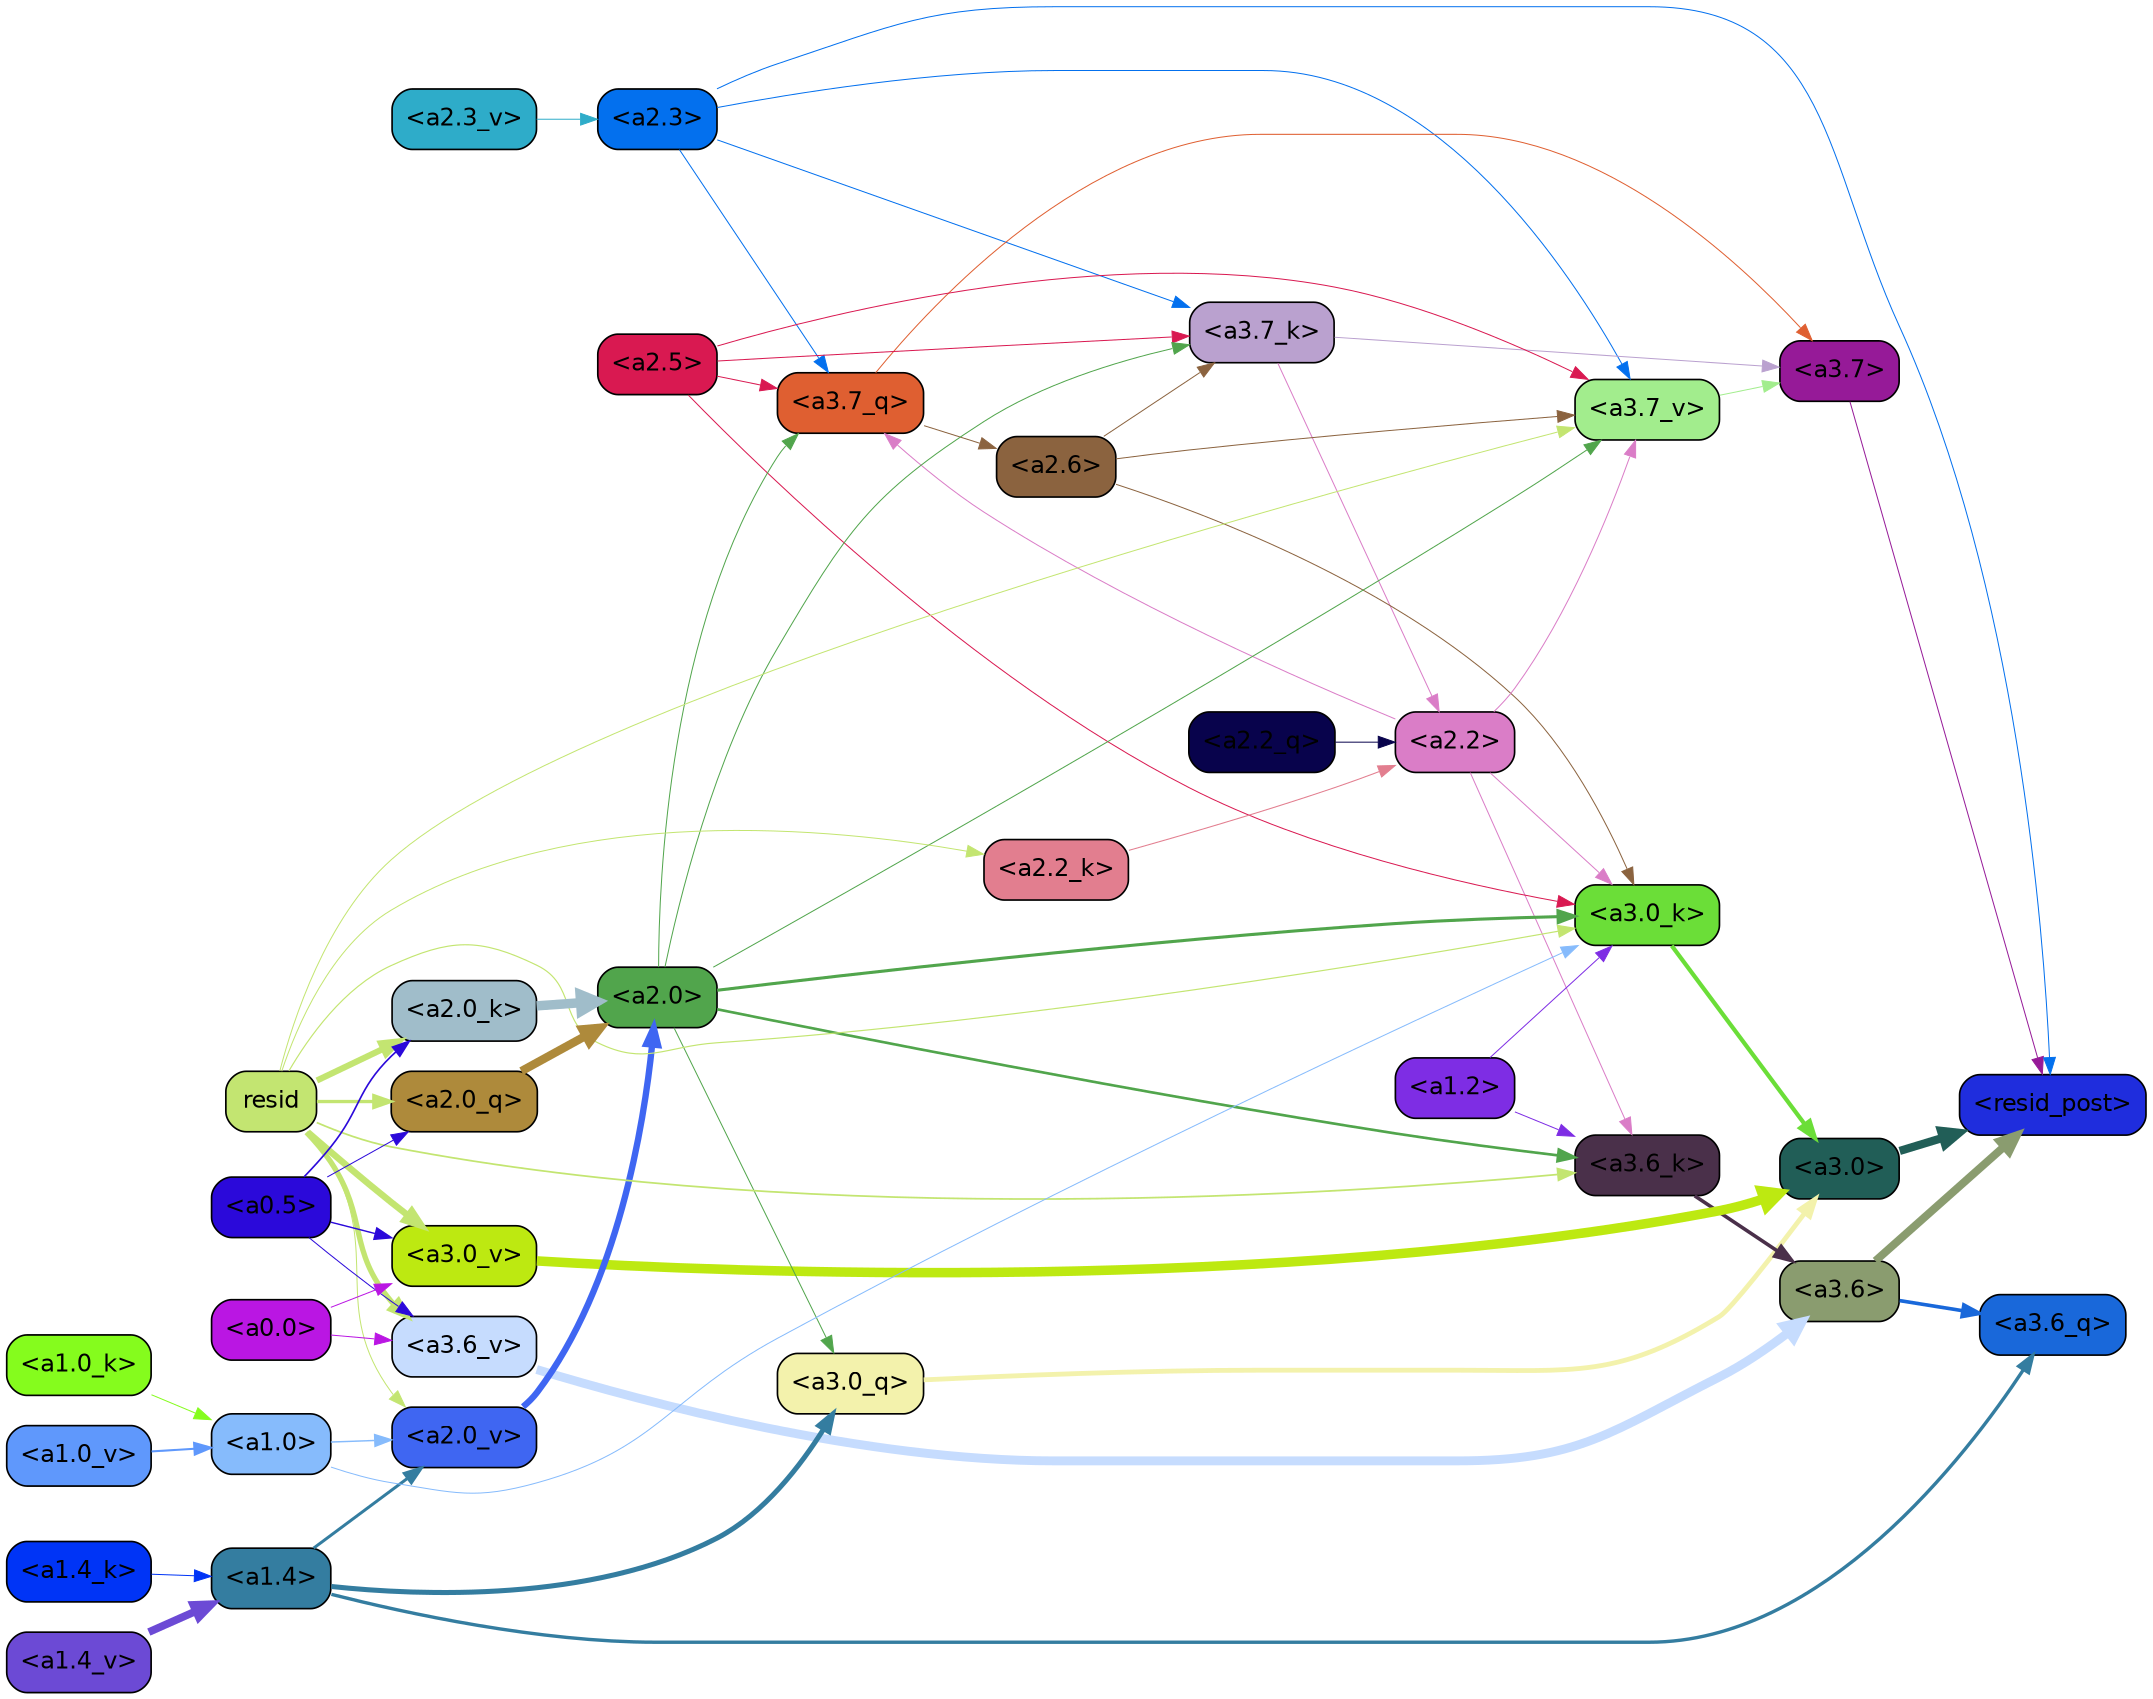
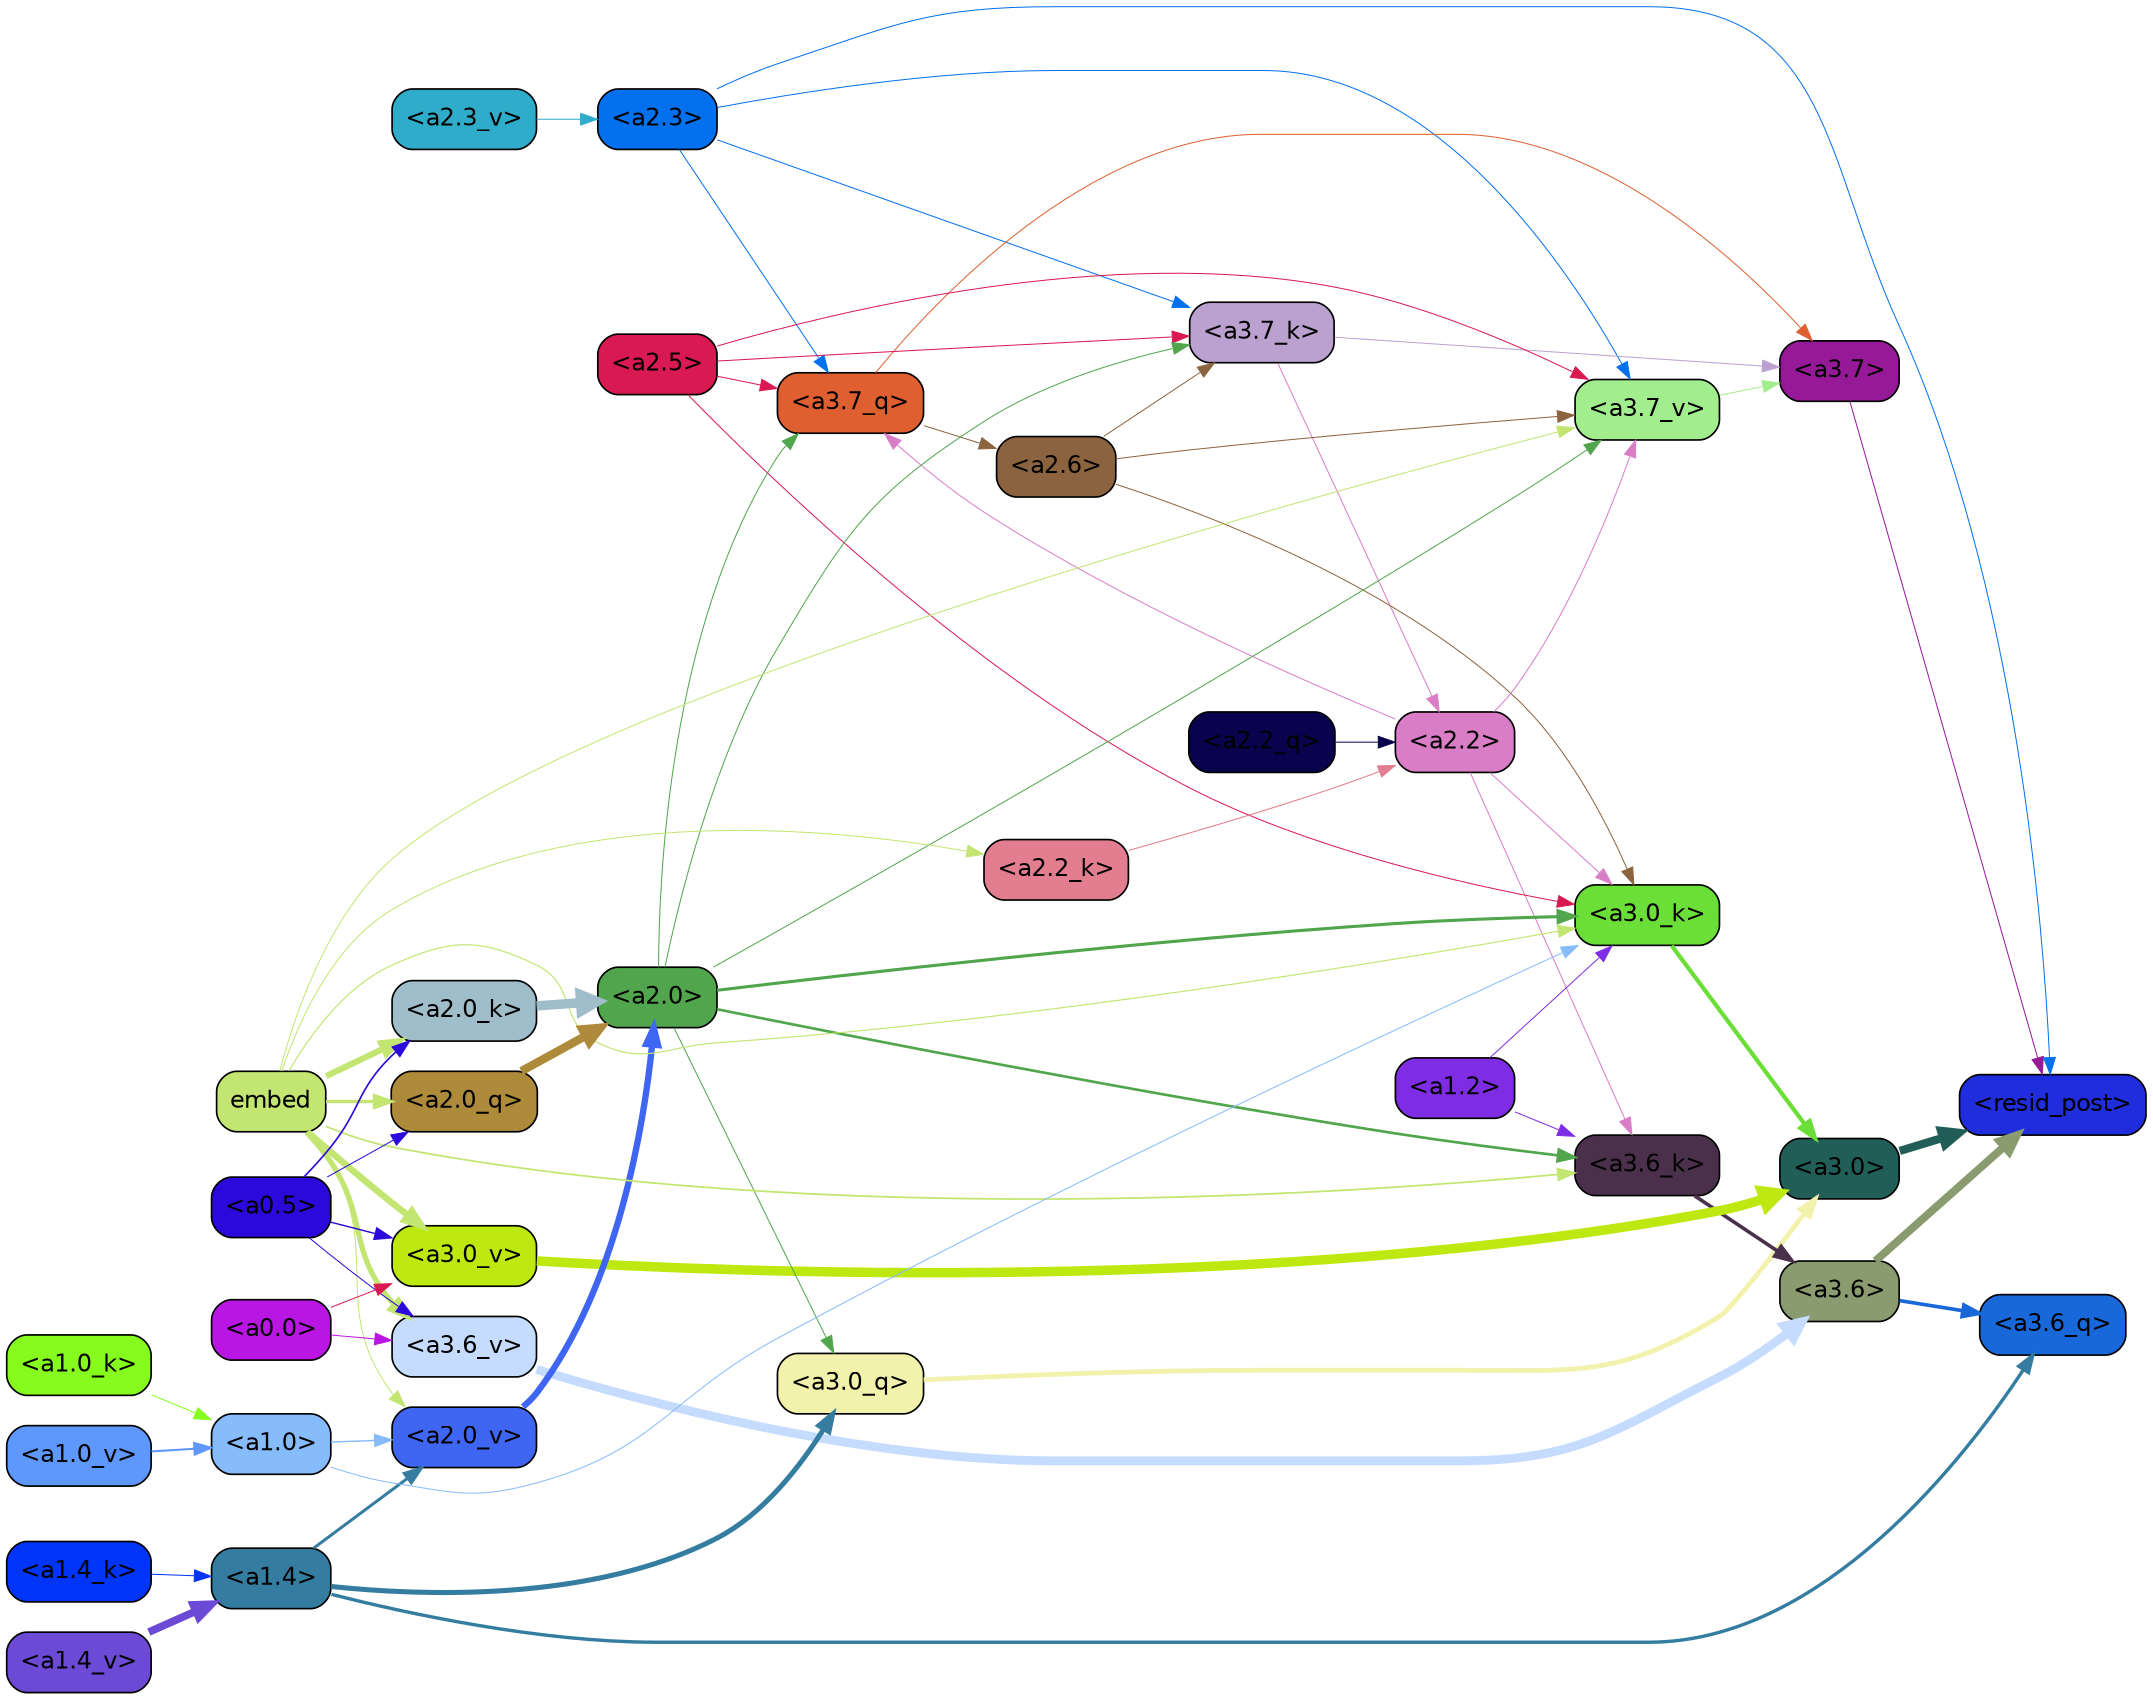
(271, 1102) -> (271, 1102)
(348, 1301) -> (348, 1301)
